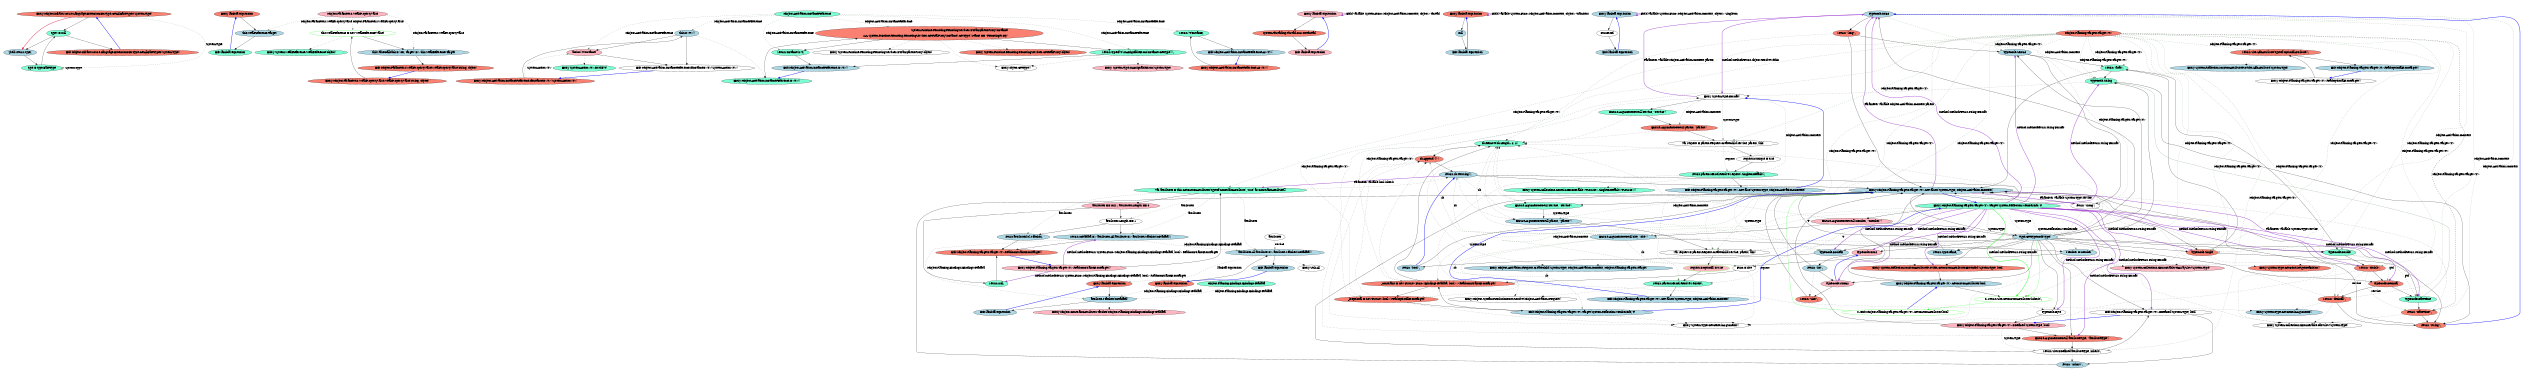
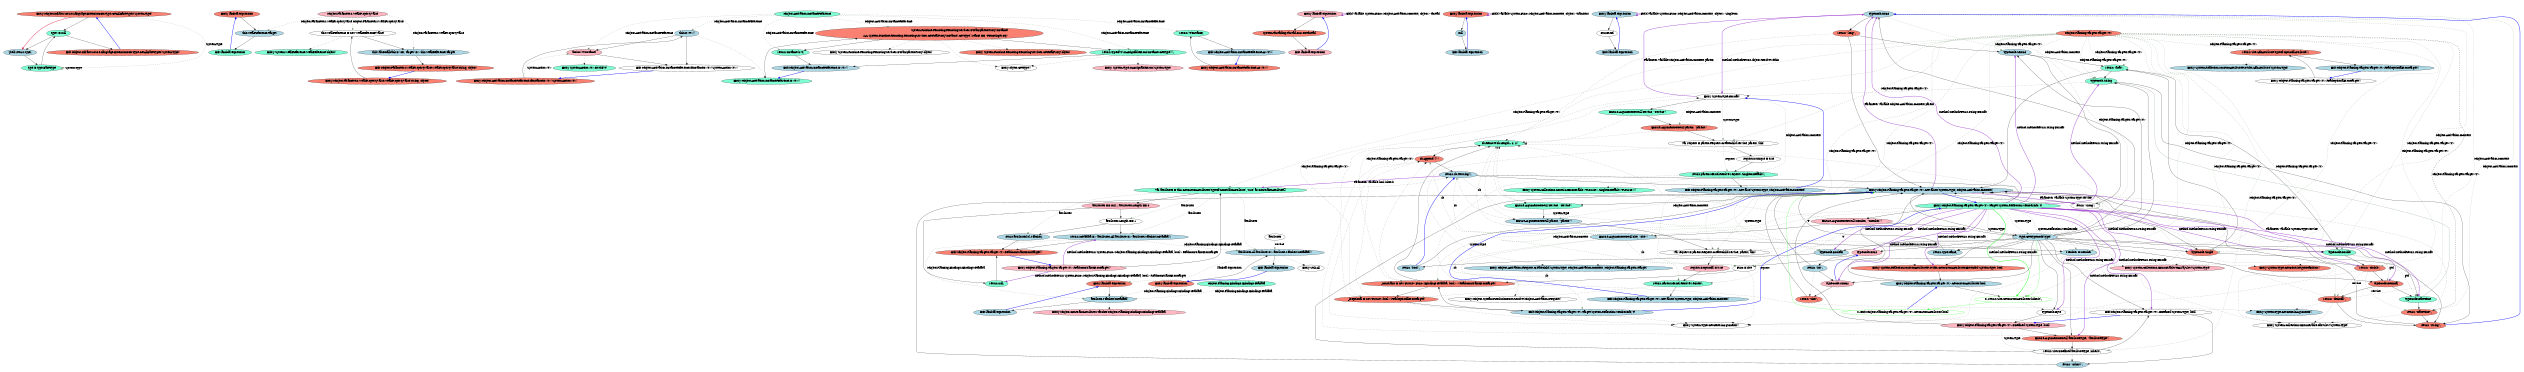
(353, 33) -> (353, 33)
(1706, 268) -> (1706, 268)
